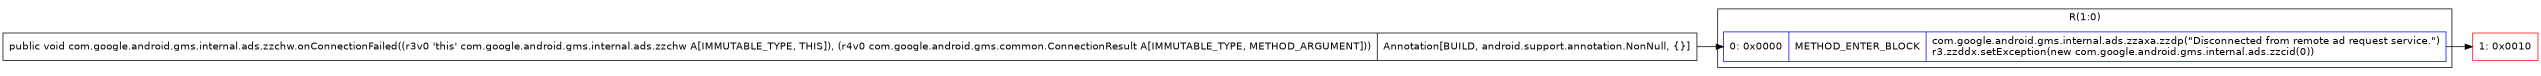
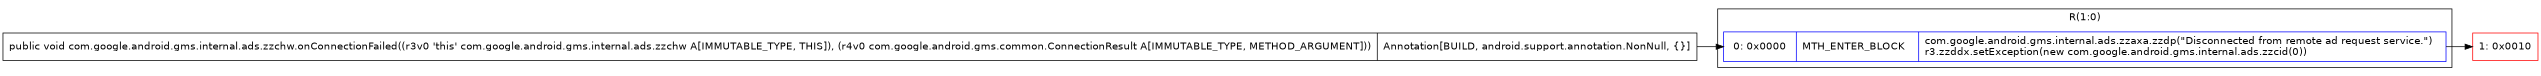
(1858, 46) -> (1854, 46)
